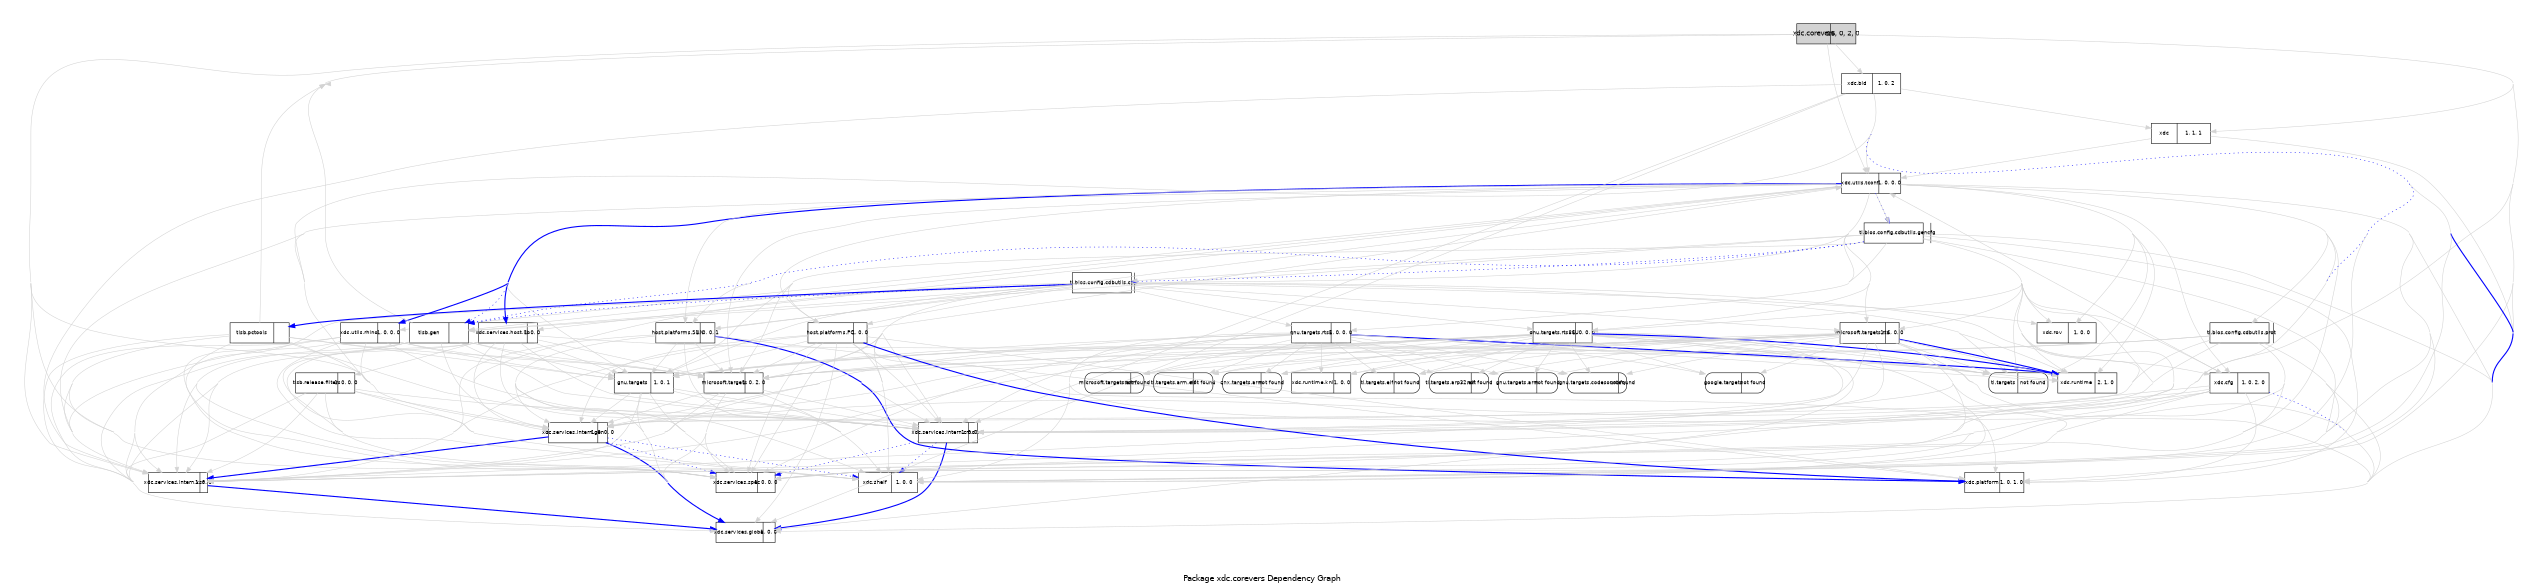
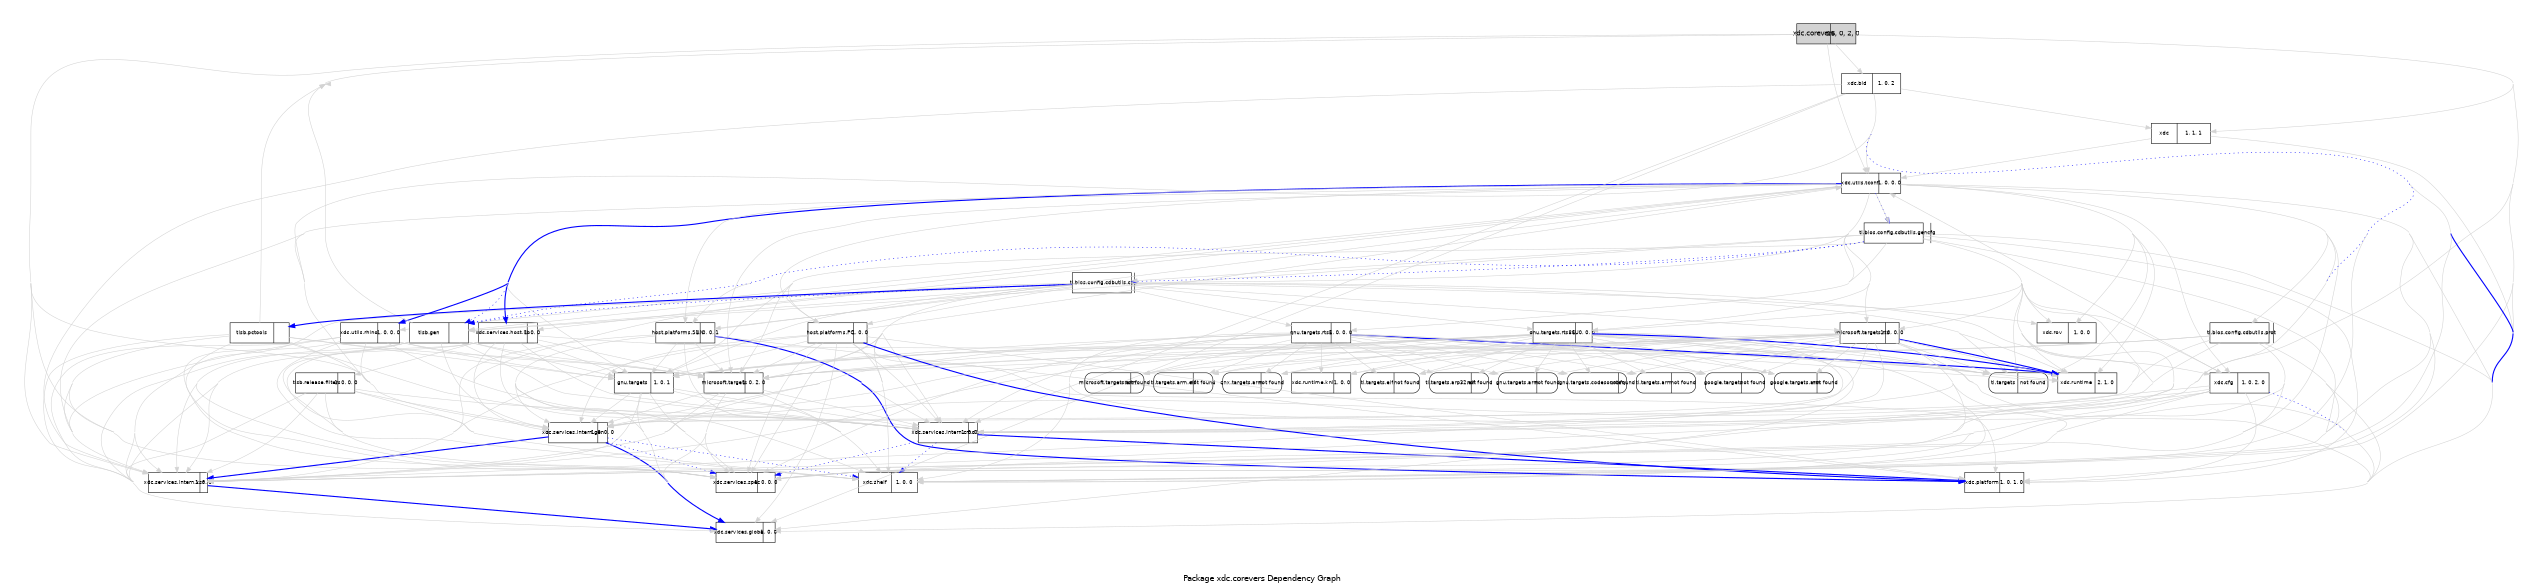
(1892, 333) -> (1892, 333)
none -> (1666, 383)
none -> (1804, 383)
(881, 510) -> (1517, 460)
